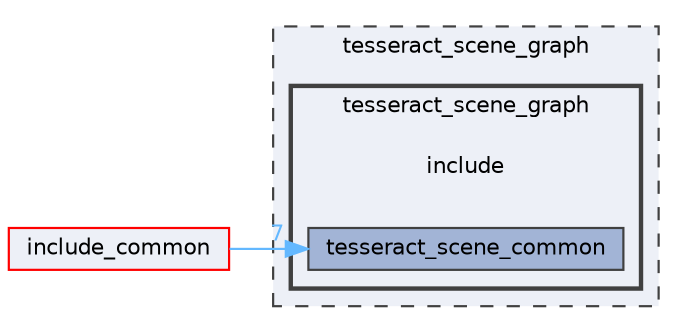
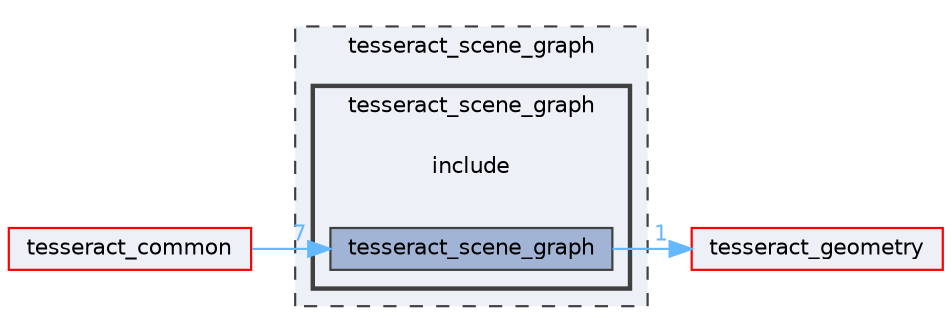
(119, 249) -> (130, 249)
(466, 249) -> (471, 249)
none -> (817, 249)
